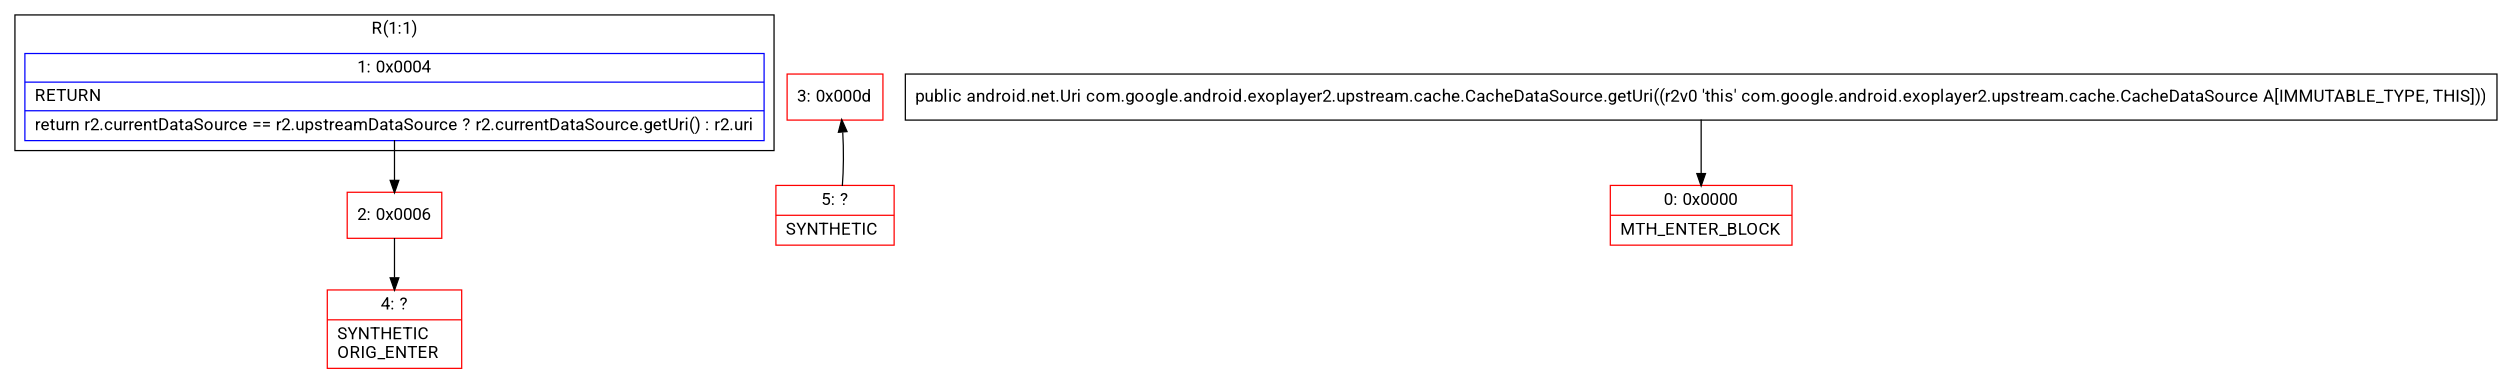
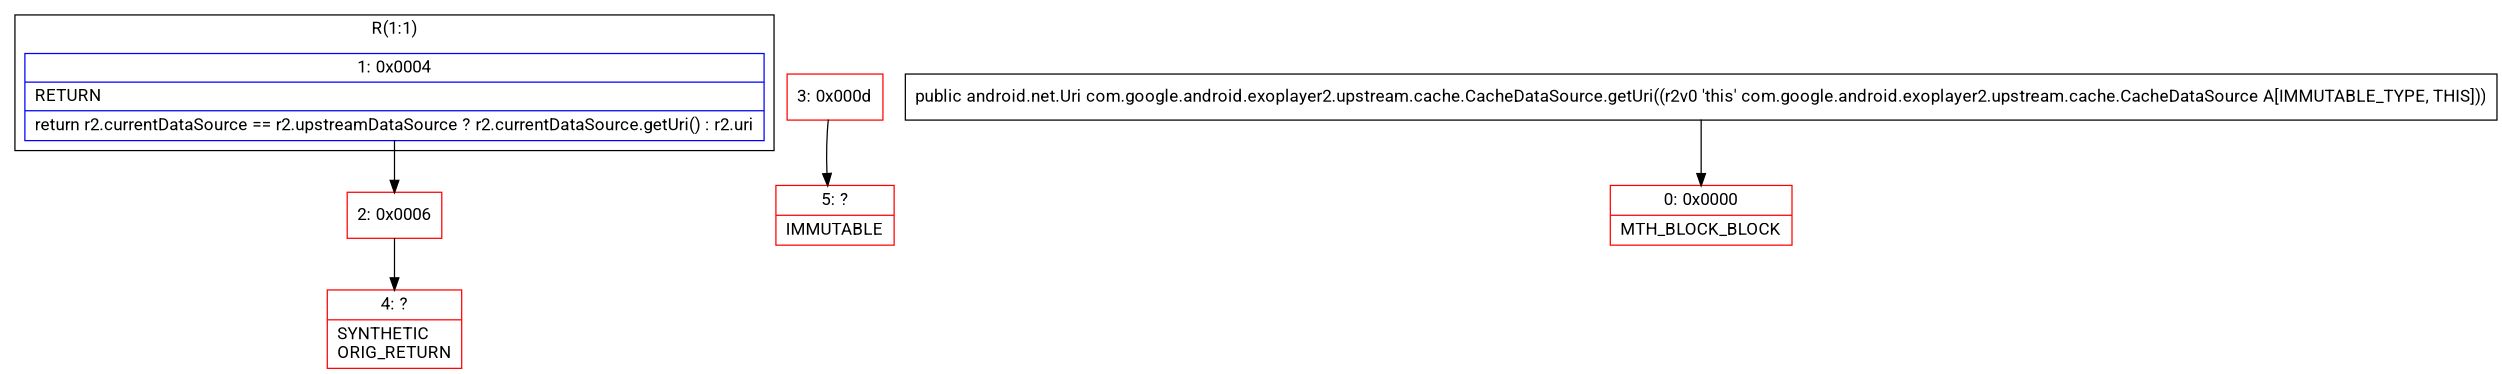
(843, 159) -> (827, 146)
(832, 230) -> (835, 230)
(1701, 230) -> (1701, 230)
(388, 353) -> (394, 353)
